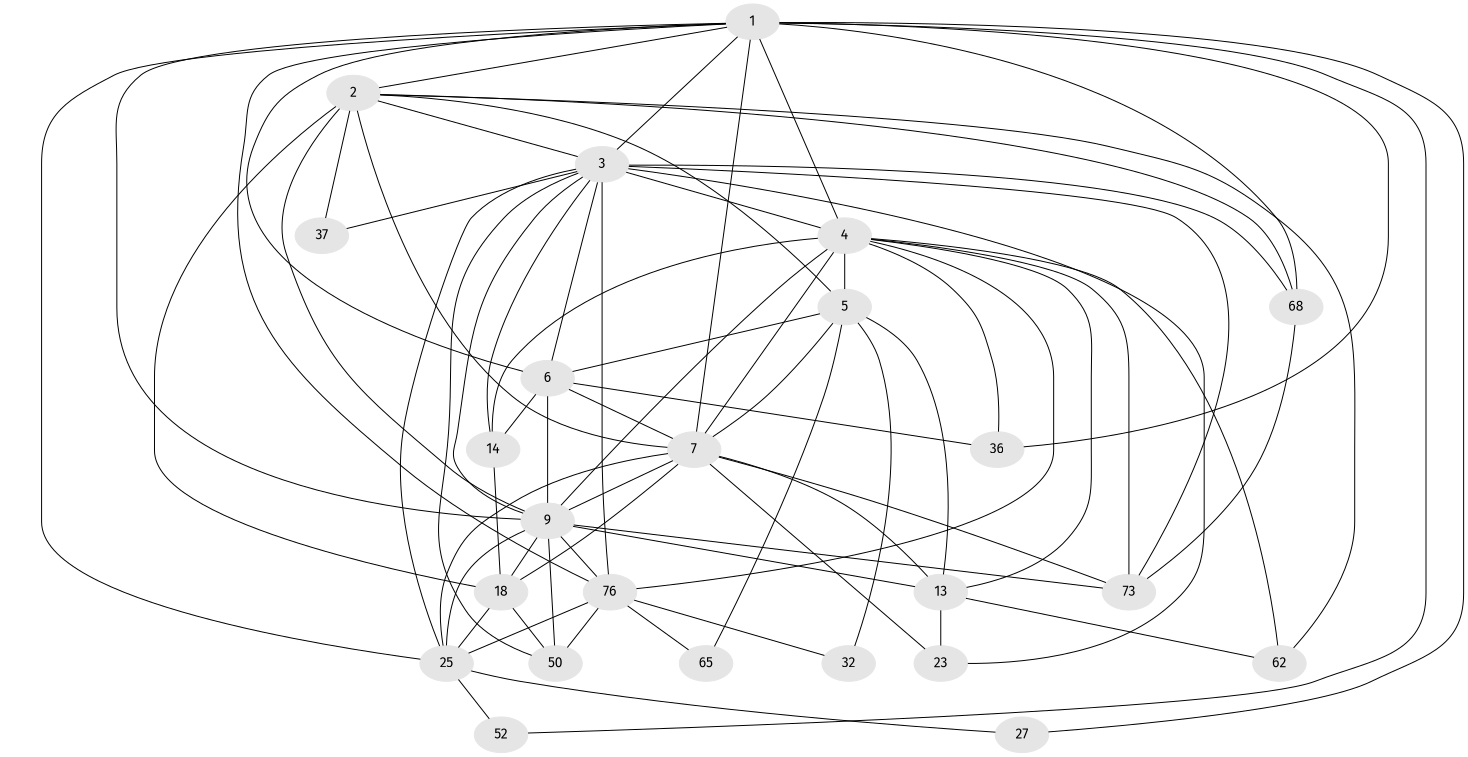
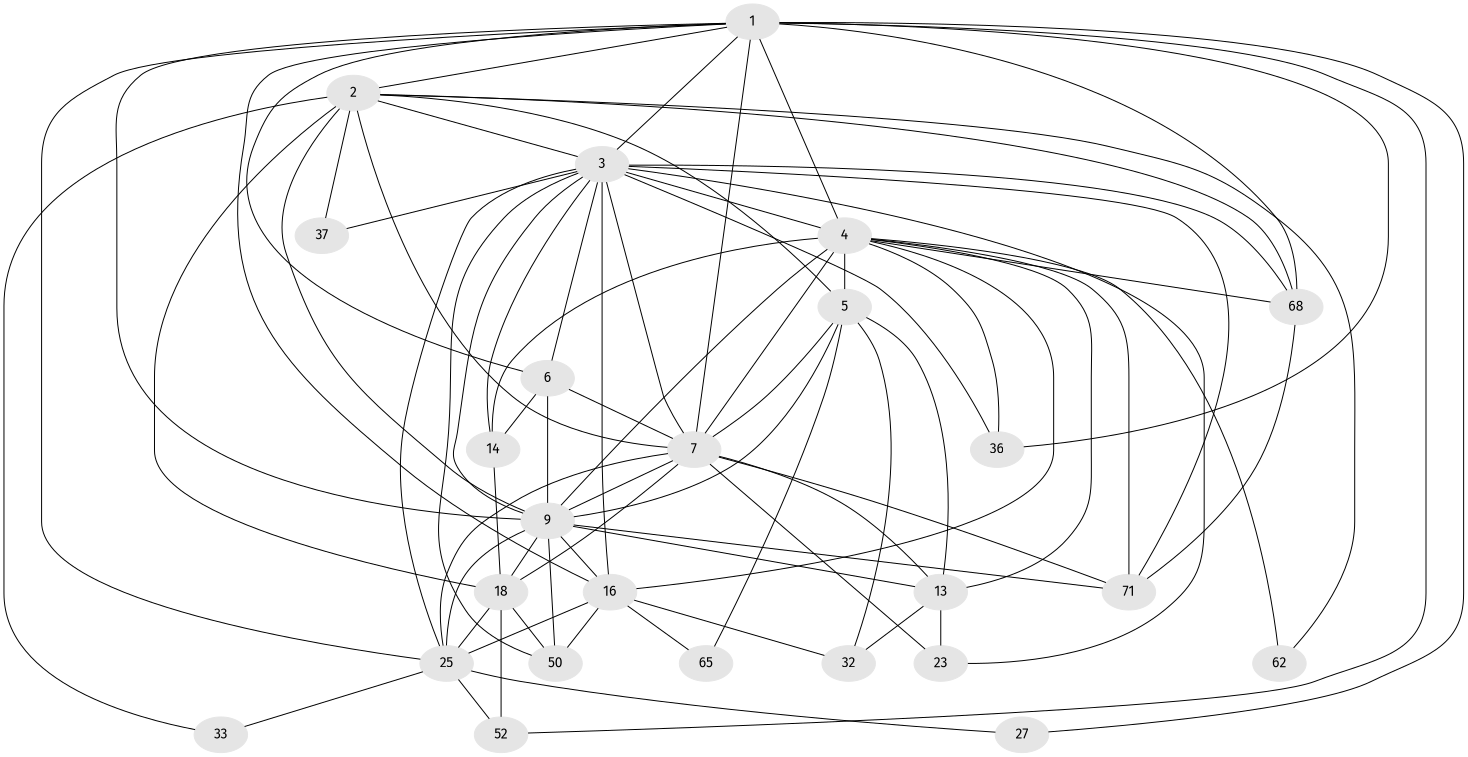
none -> (1121, 279)
none -> (640, 310)
(696, 343) -> (730, 467)
(772, 414) -> (836, 266)
(610, 592) -> (610, 592)
(1129, 592) -> (1129, 592)
(1110, 628) -> (892, 630)
none -> (501, 663)
none -> (221, 735)
